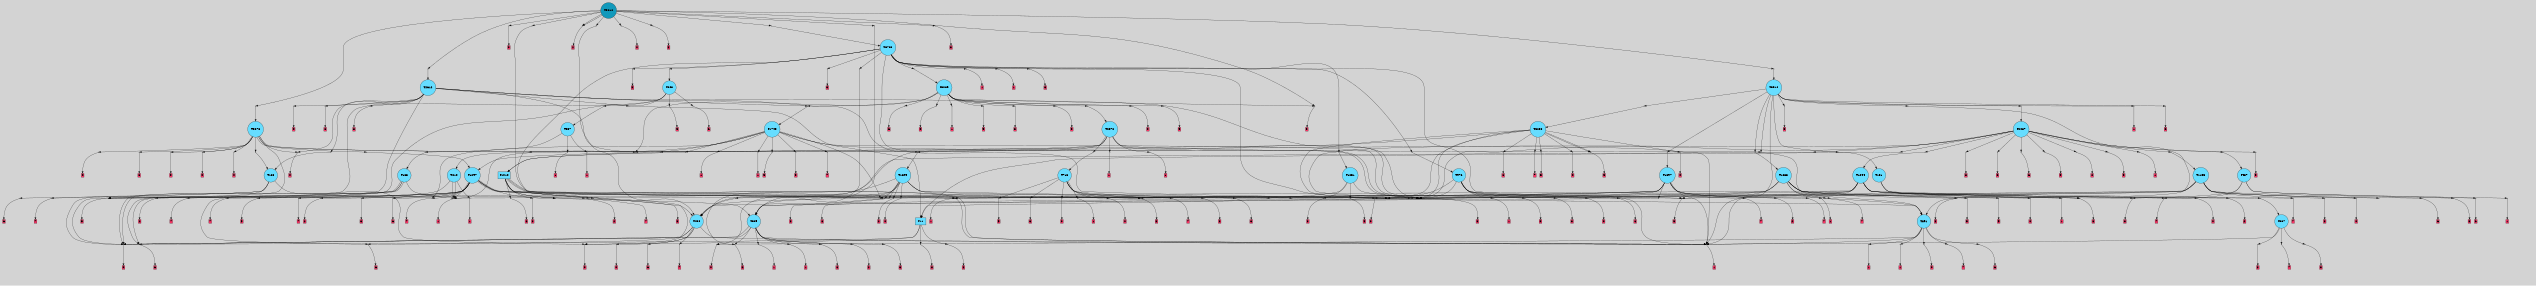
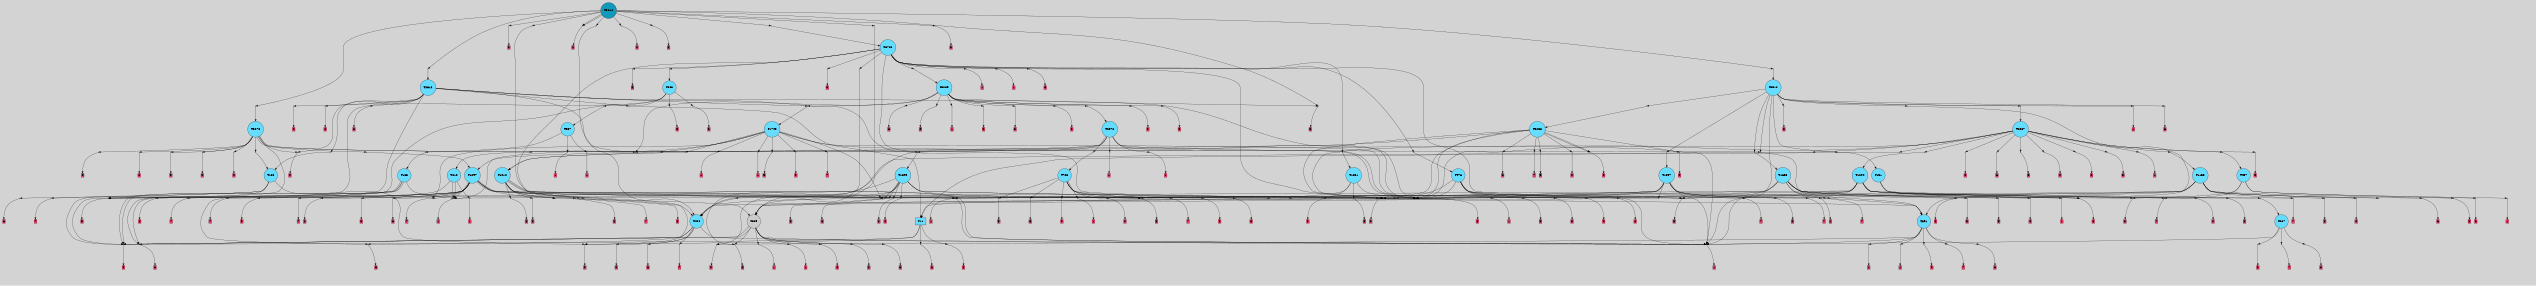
(504, 175) -> (502, 175)
(1065, 175) -> (1065, 175)
(754, 221) -> (754, 221)
